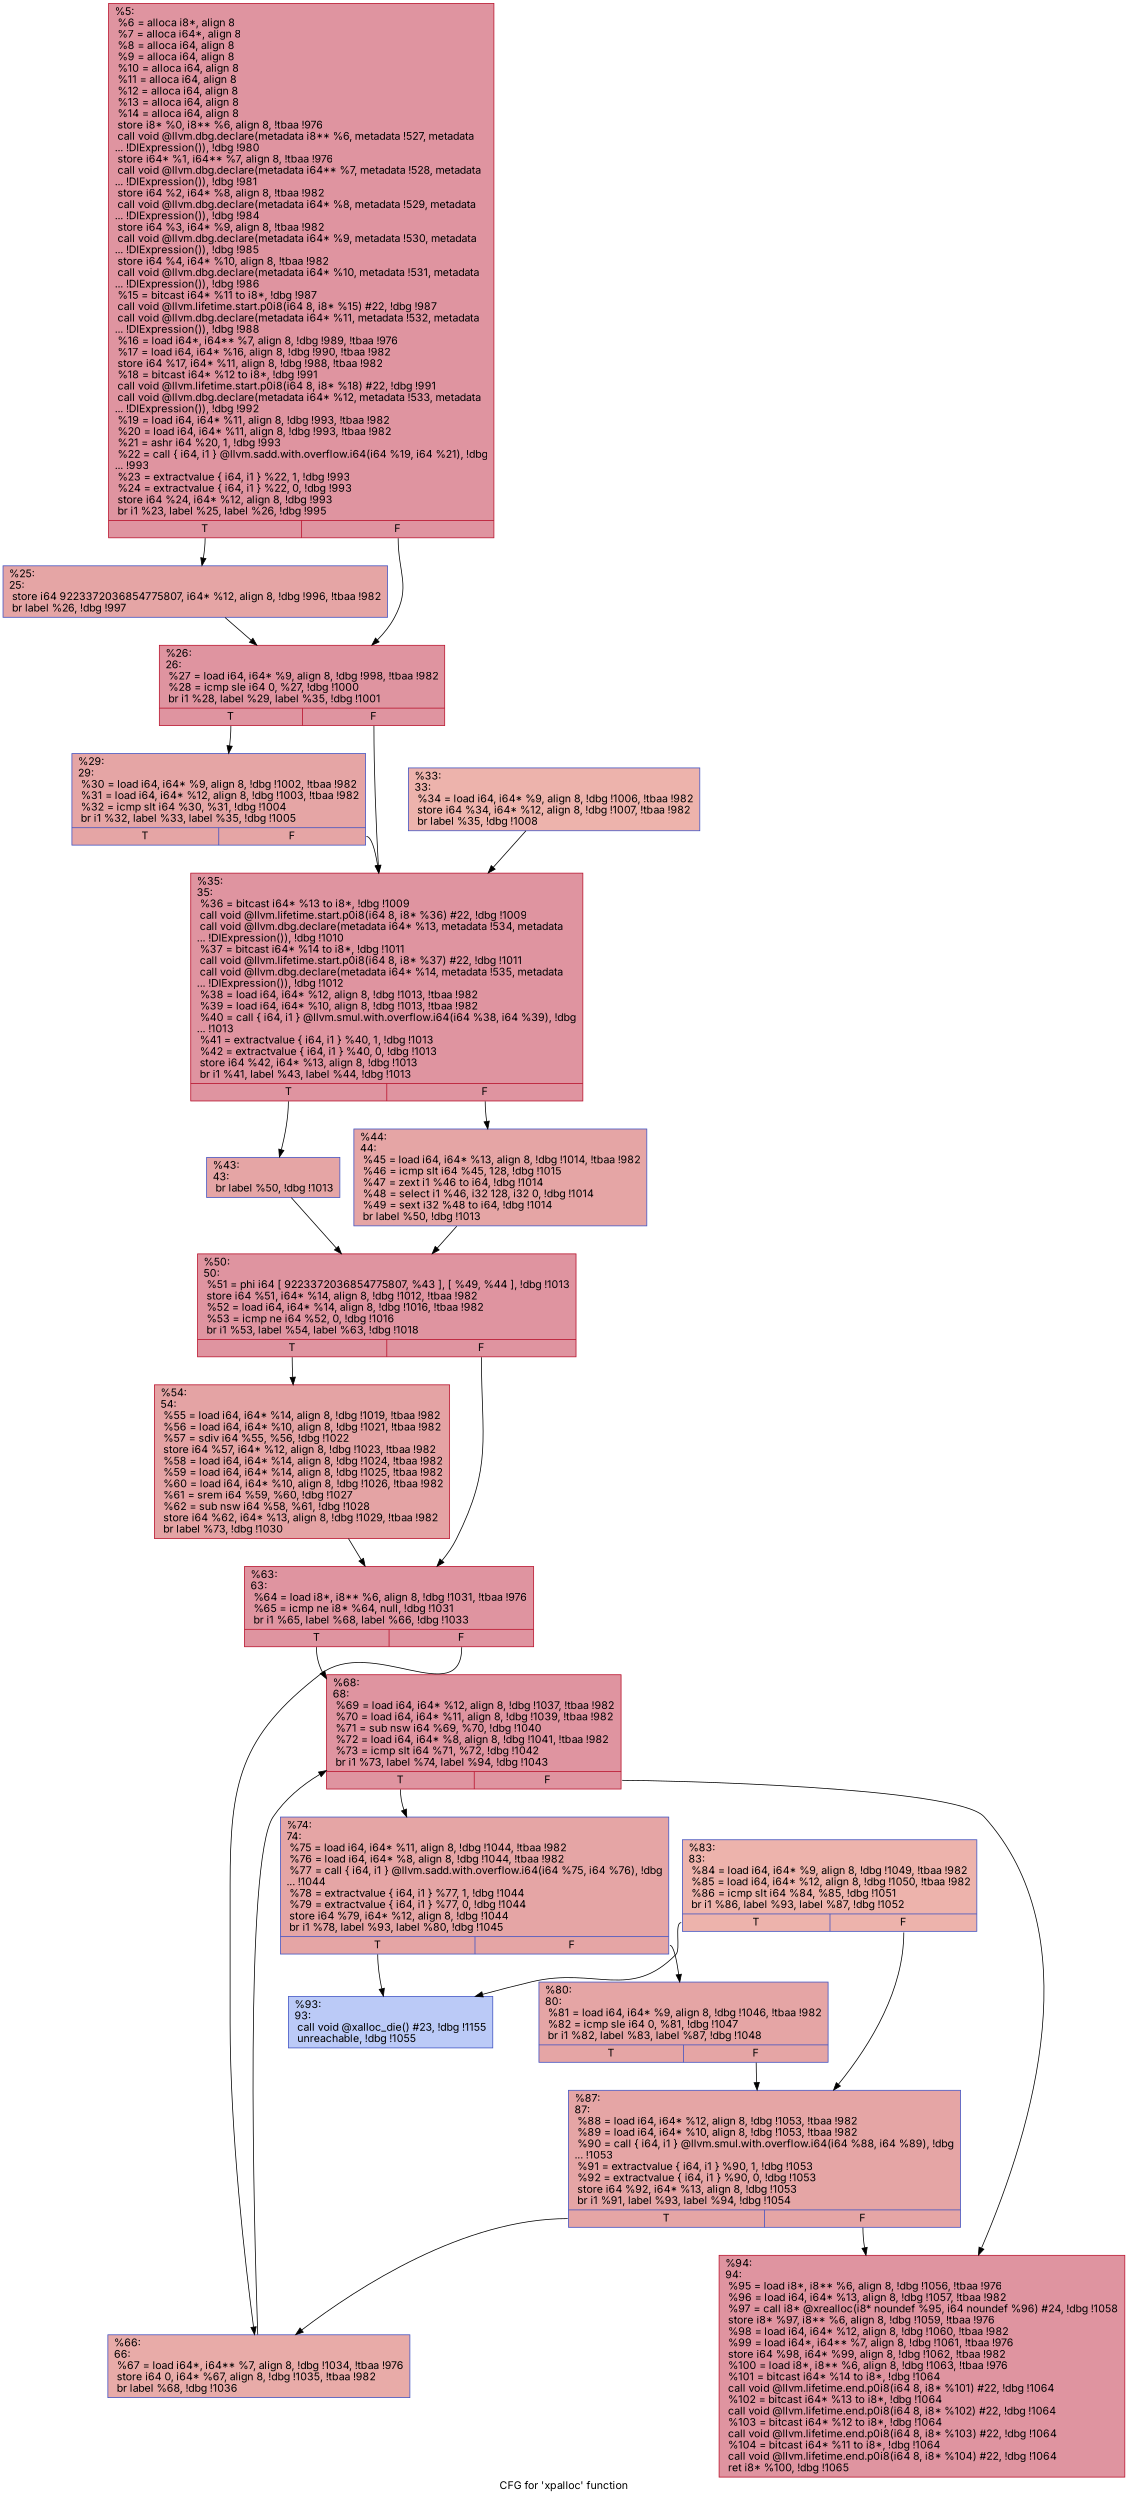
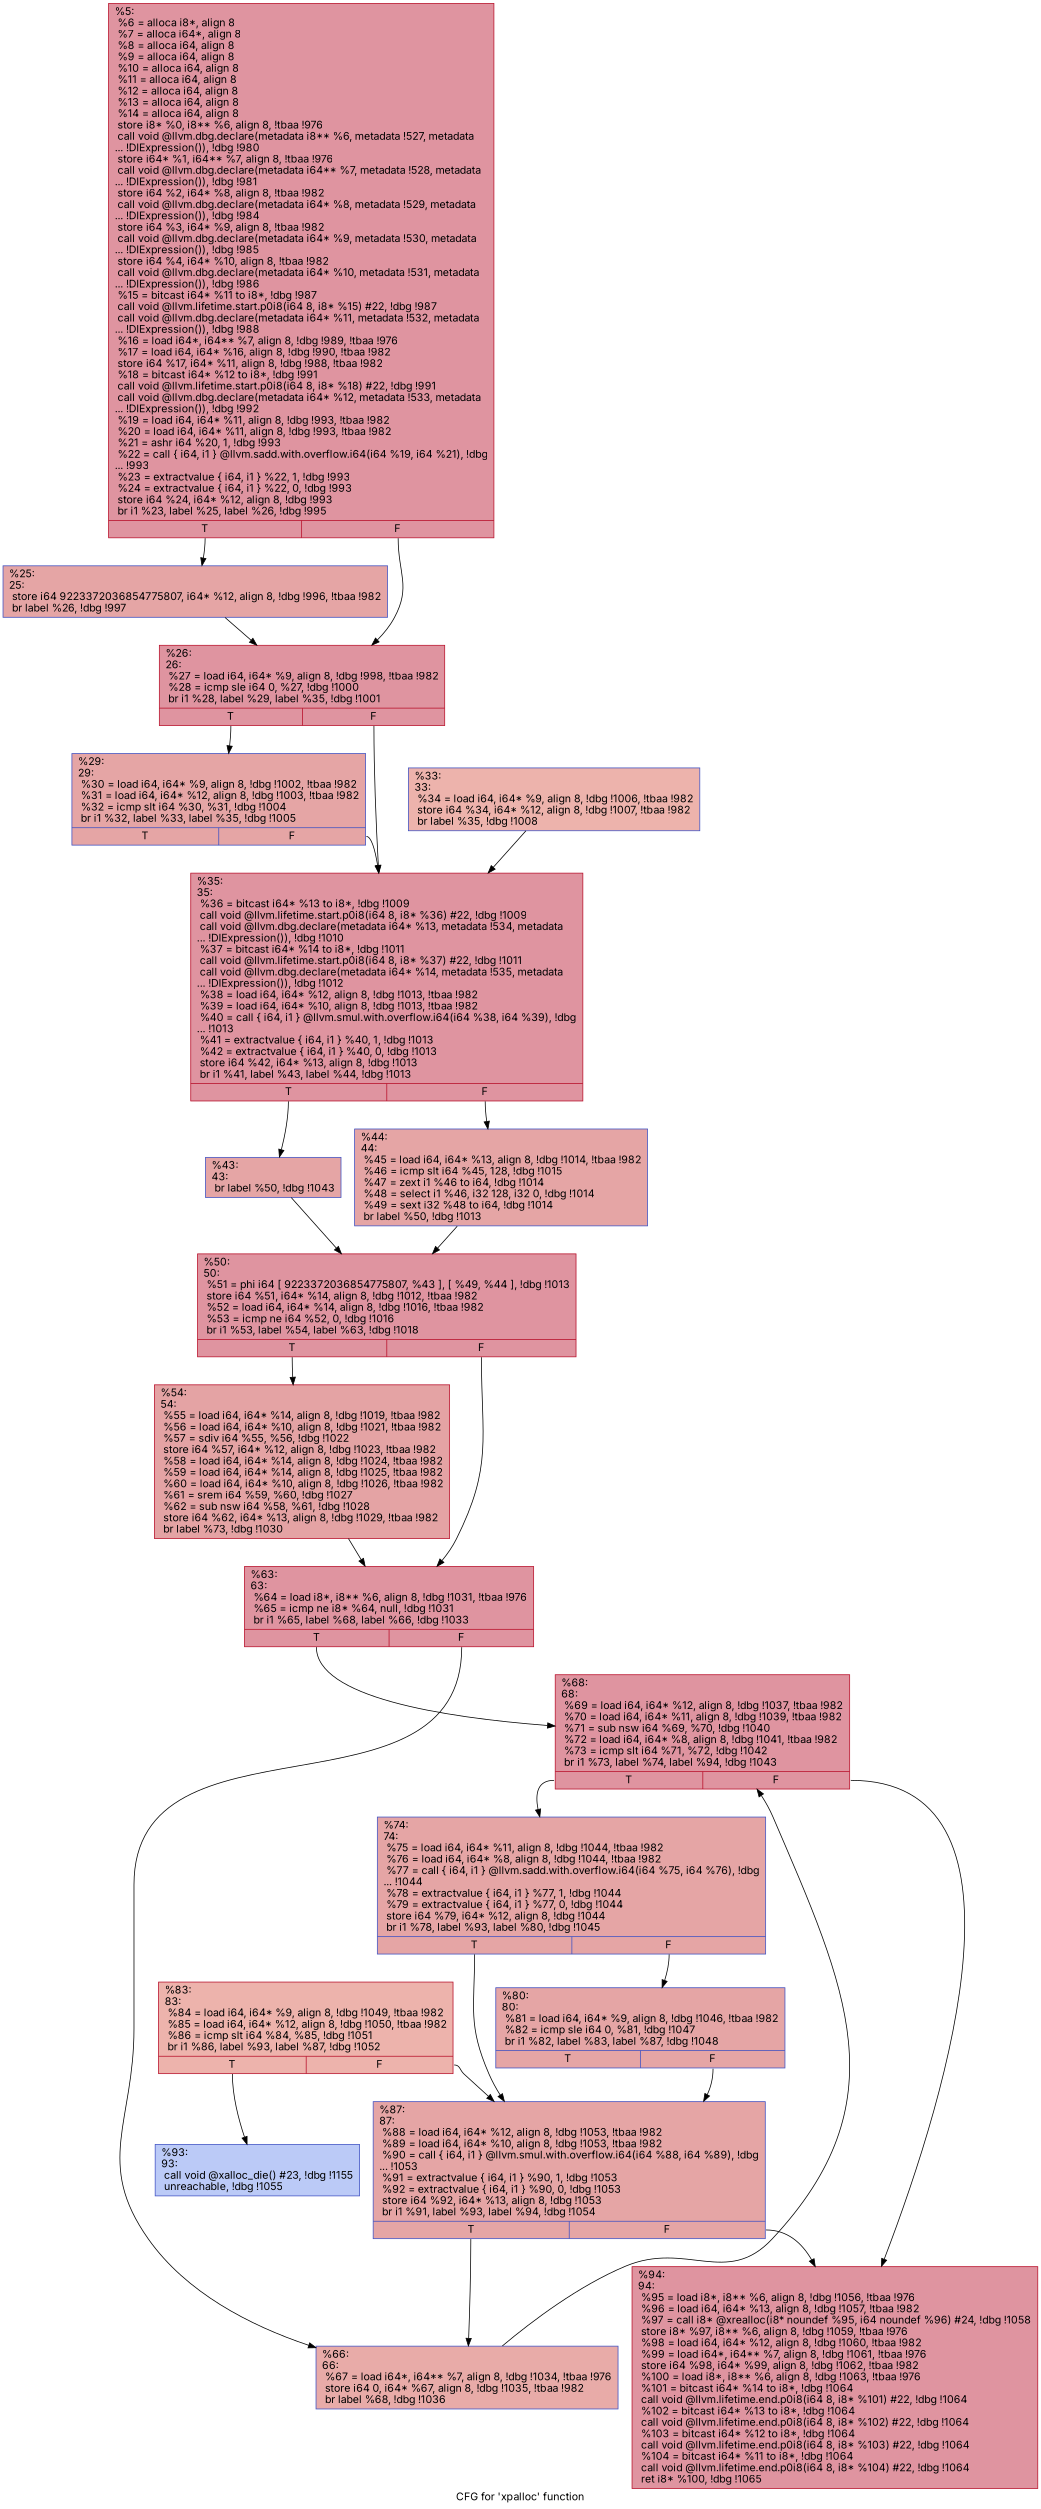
(273, 1188) -> (273, 1188)
(830, 1886) -> (306, 2028)
(379, 1972) -> (475, 2027)
